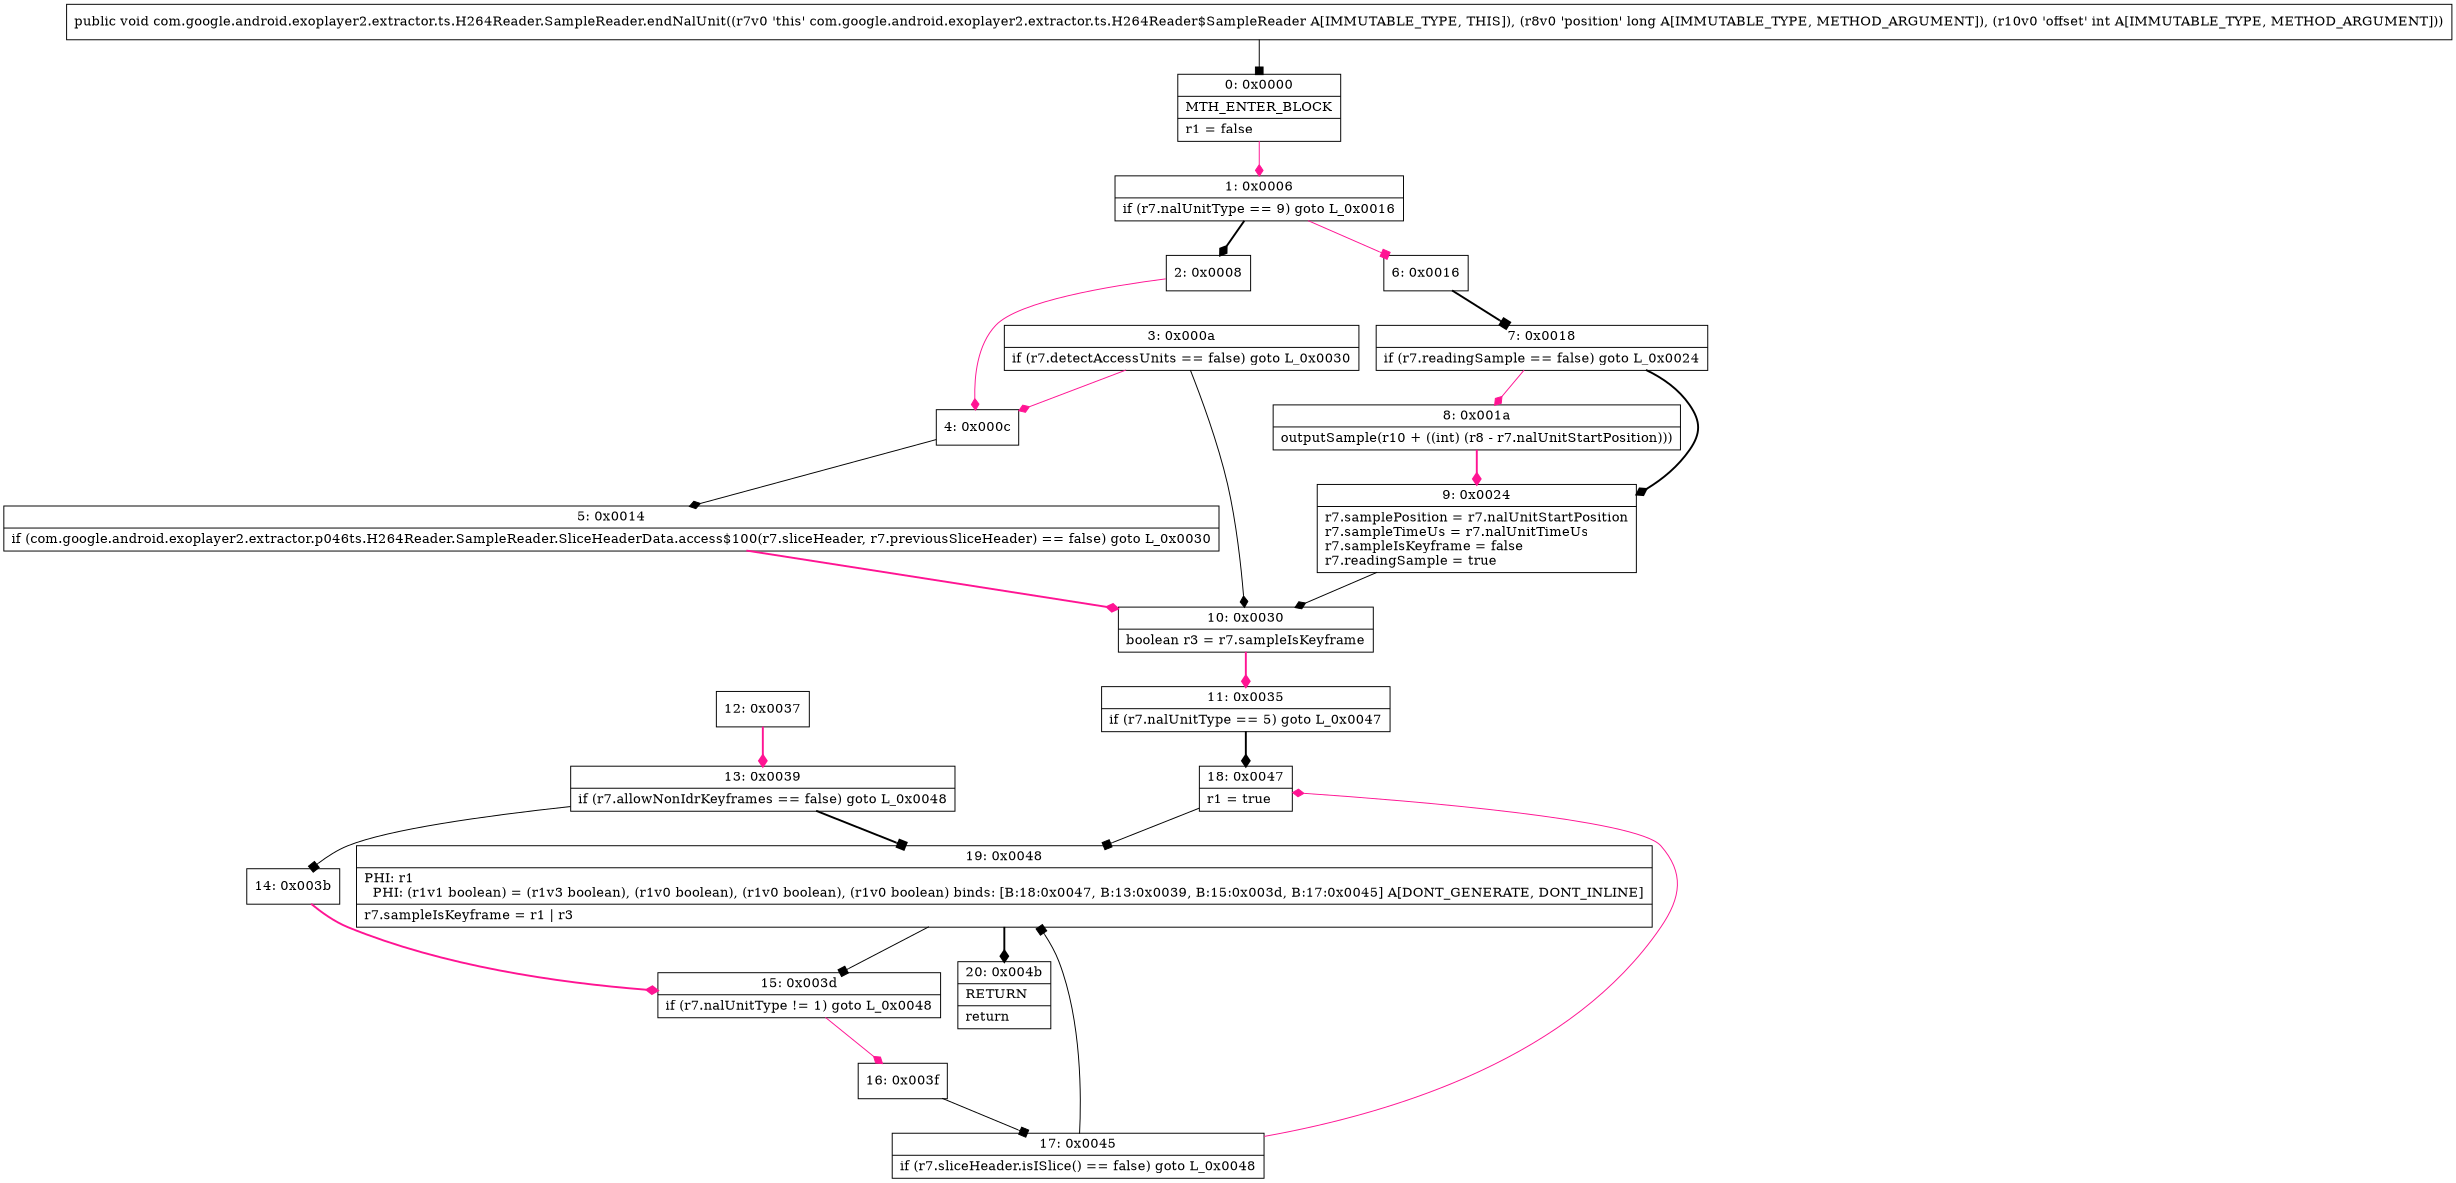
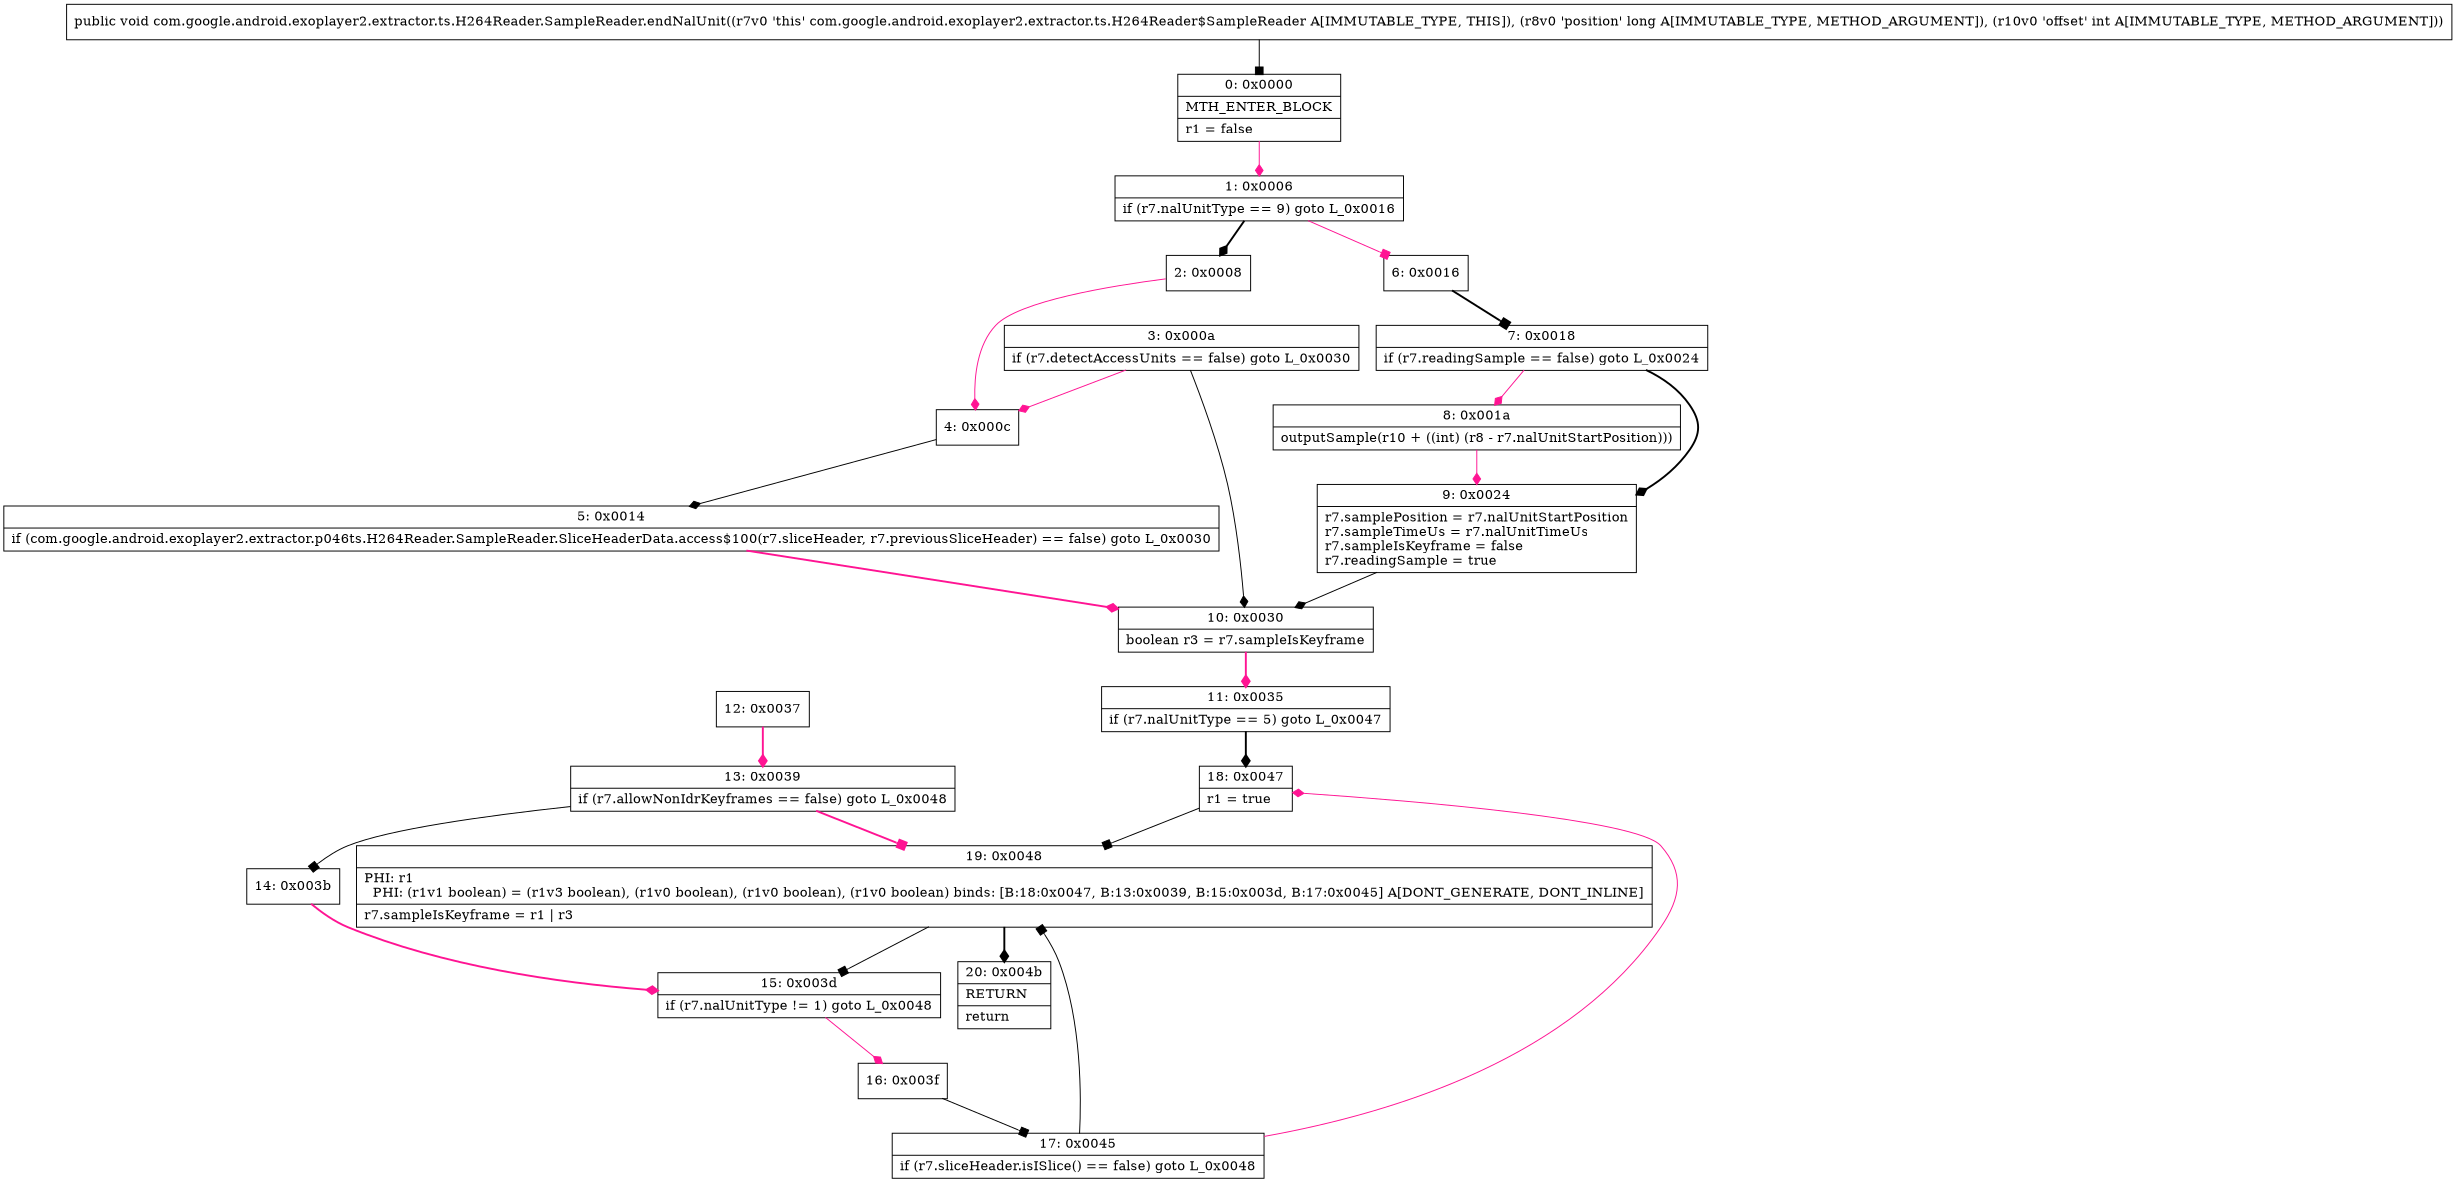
(1477, 461) -> (1477, 461)
(856, 827) -> (856, 827)
